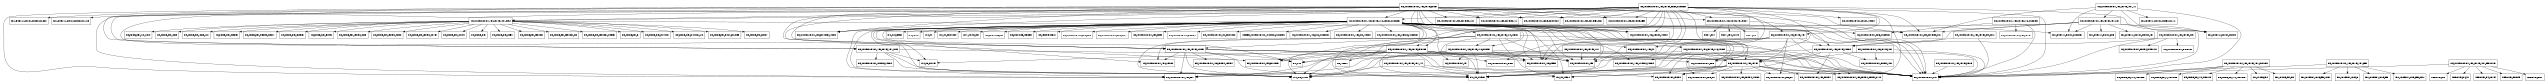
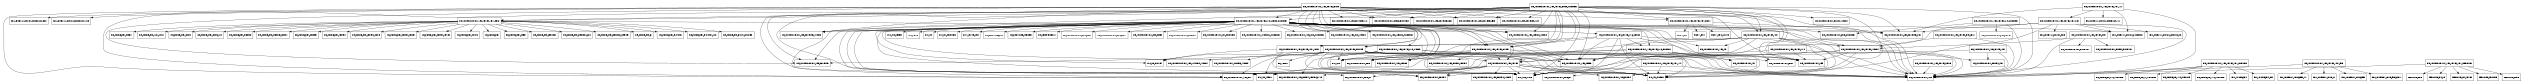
(1493, 26) -> none
(1264, 35) -> (1261, 35)
(2222, 35) -> none
(2315, 77) -> (2293, 77)
